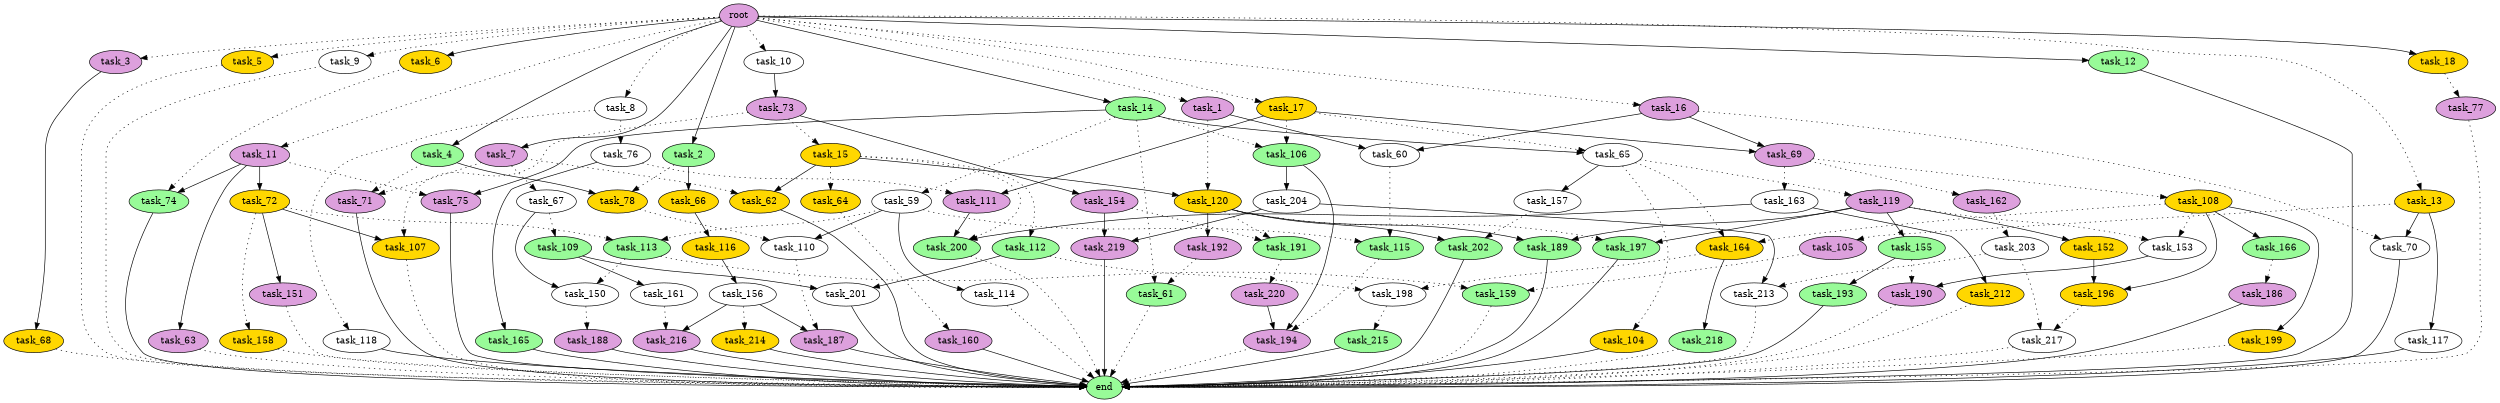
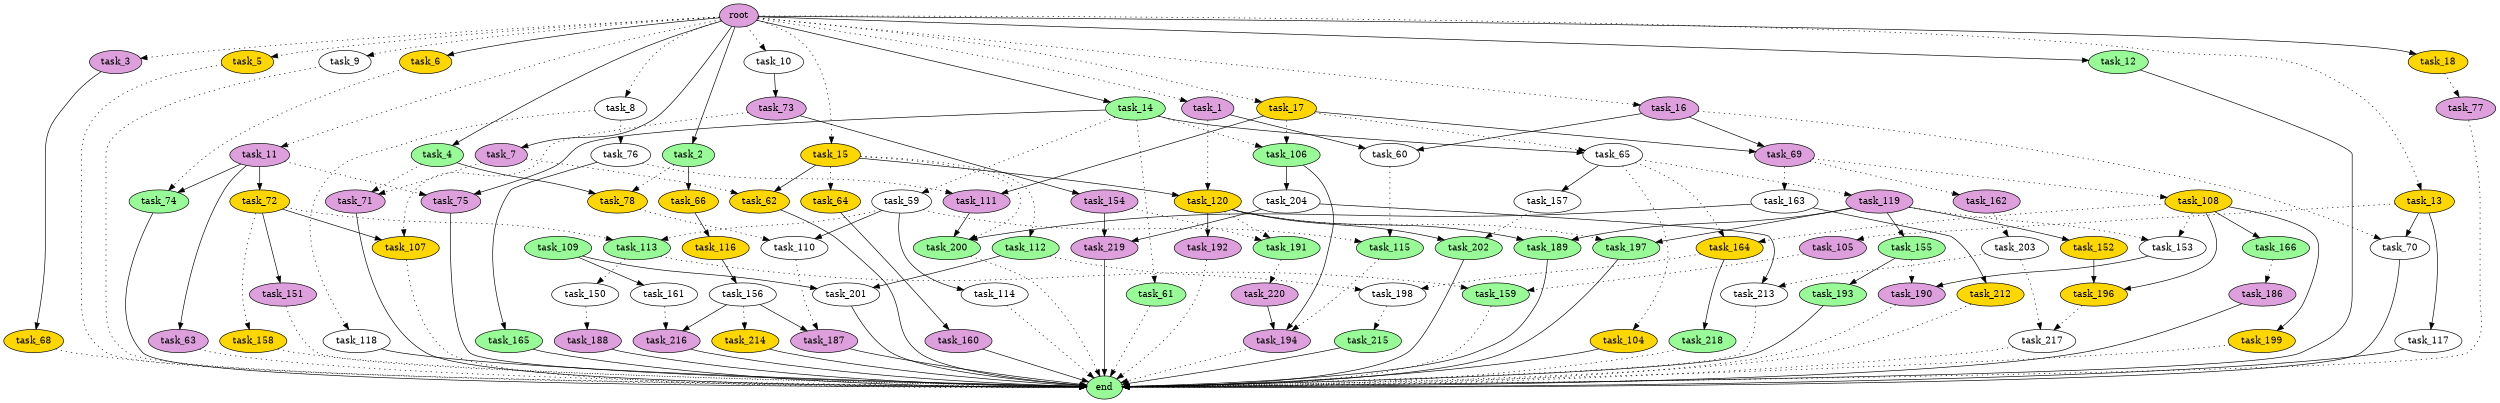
(801, 130) -> (817, 63)
(546, 202) -> none
(893, 268) -> (893, 268)
(1185, 269) -> (1177, 326)
